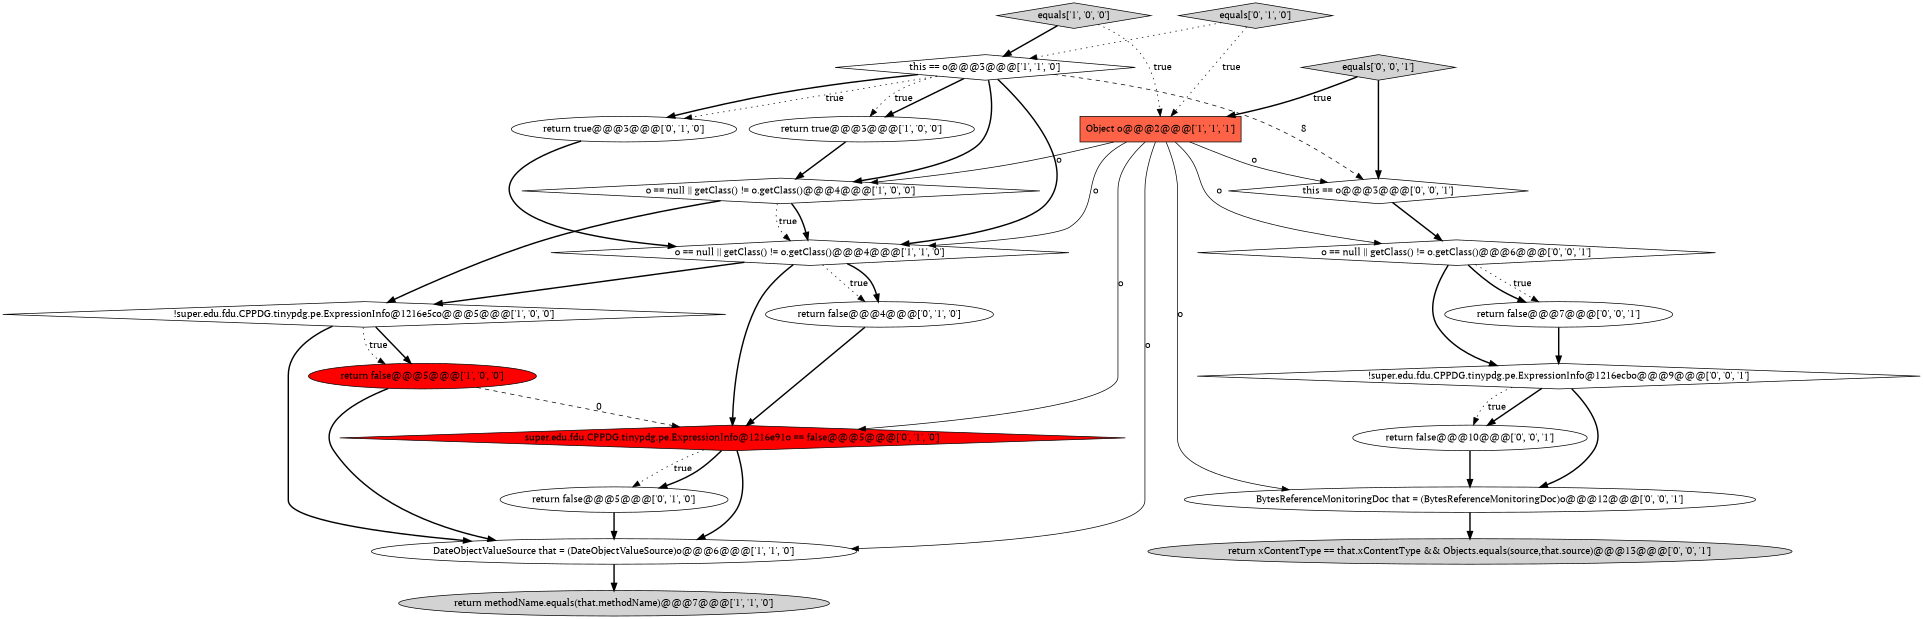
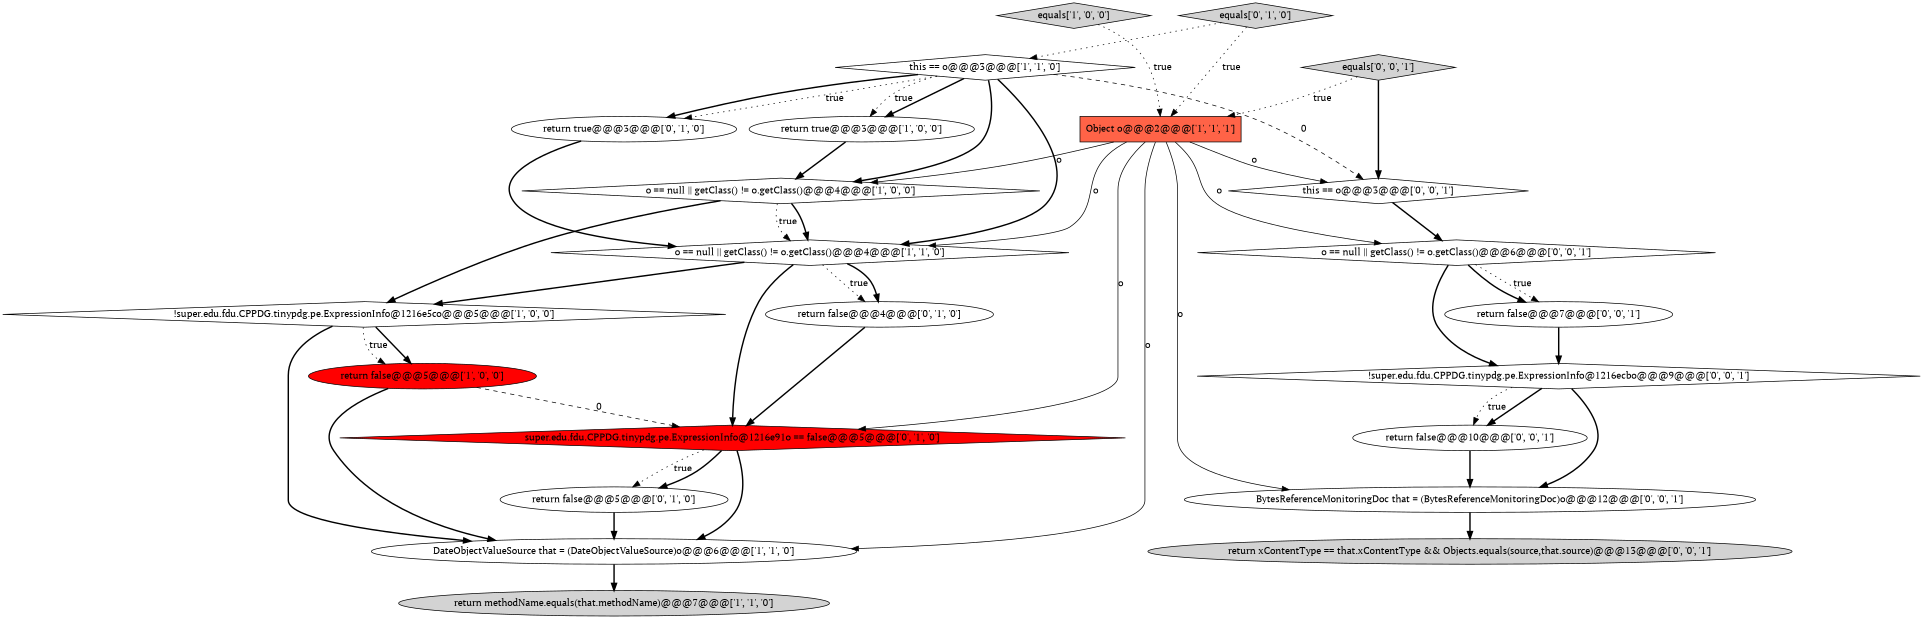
(1034, 39) -> none
(1297, 99) -> (1297, 99)
(1304, 129) -> (1304, 129)
